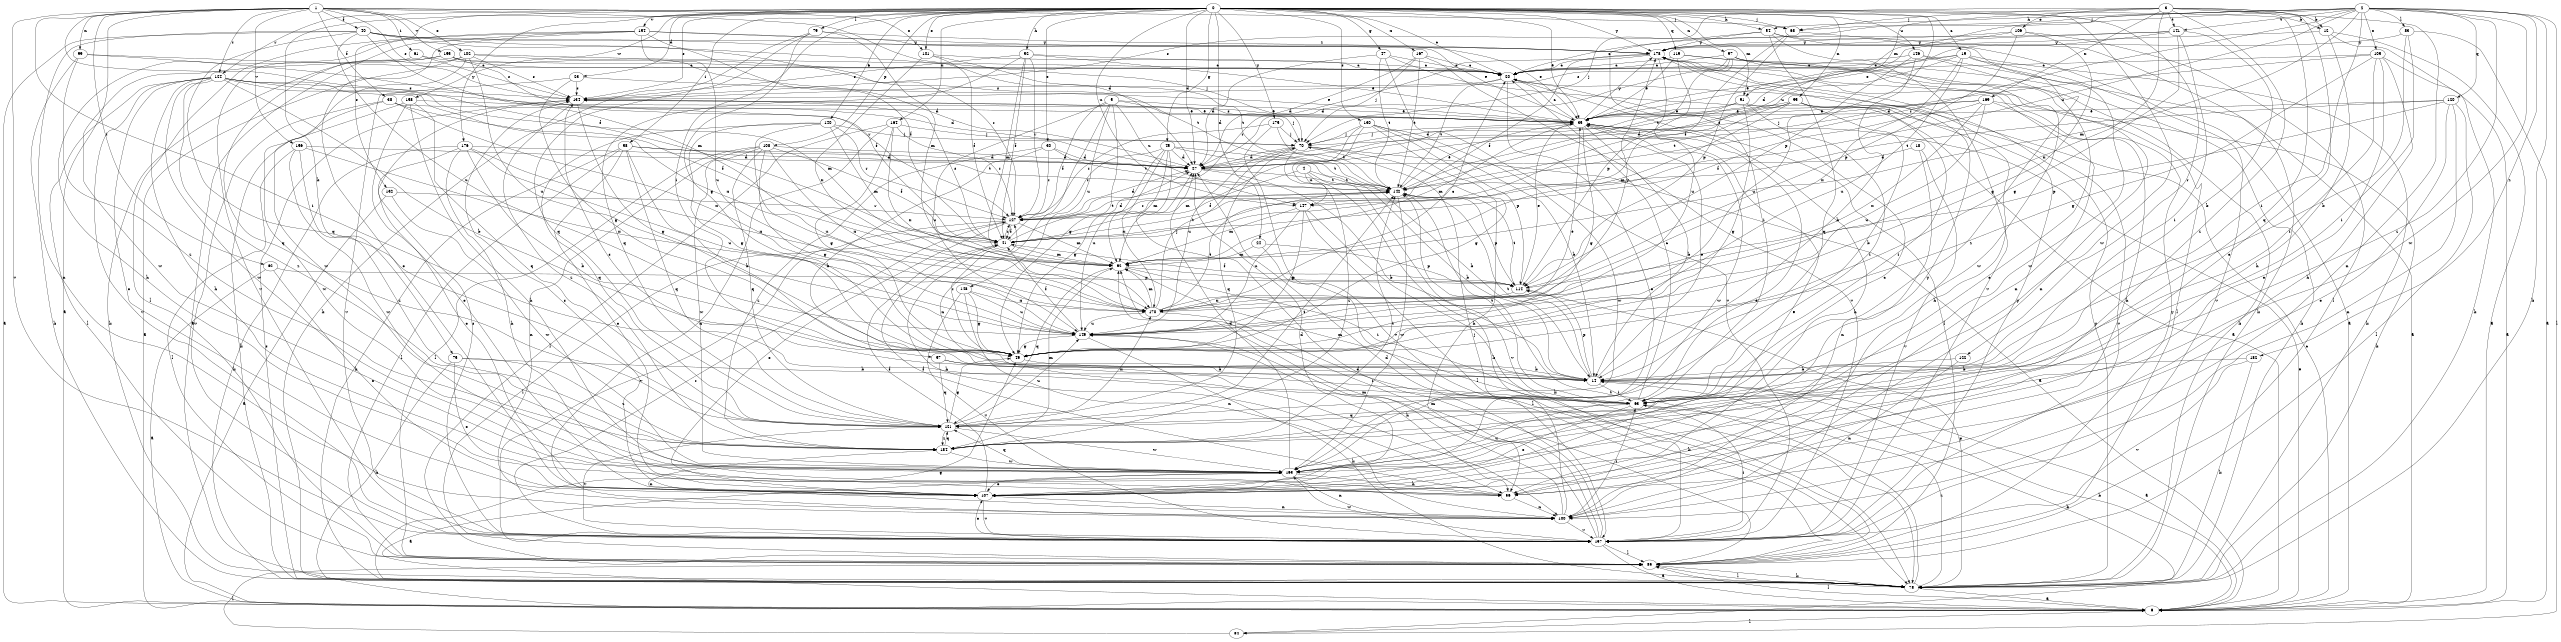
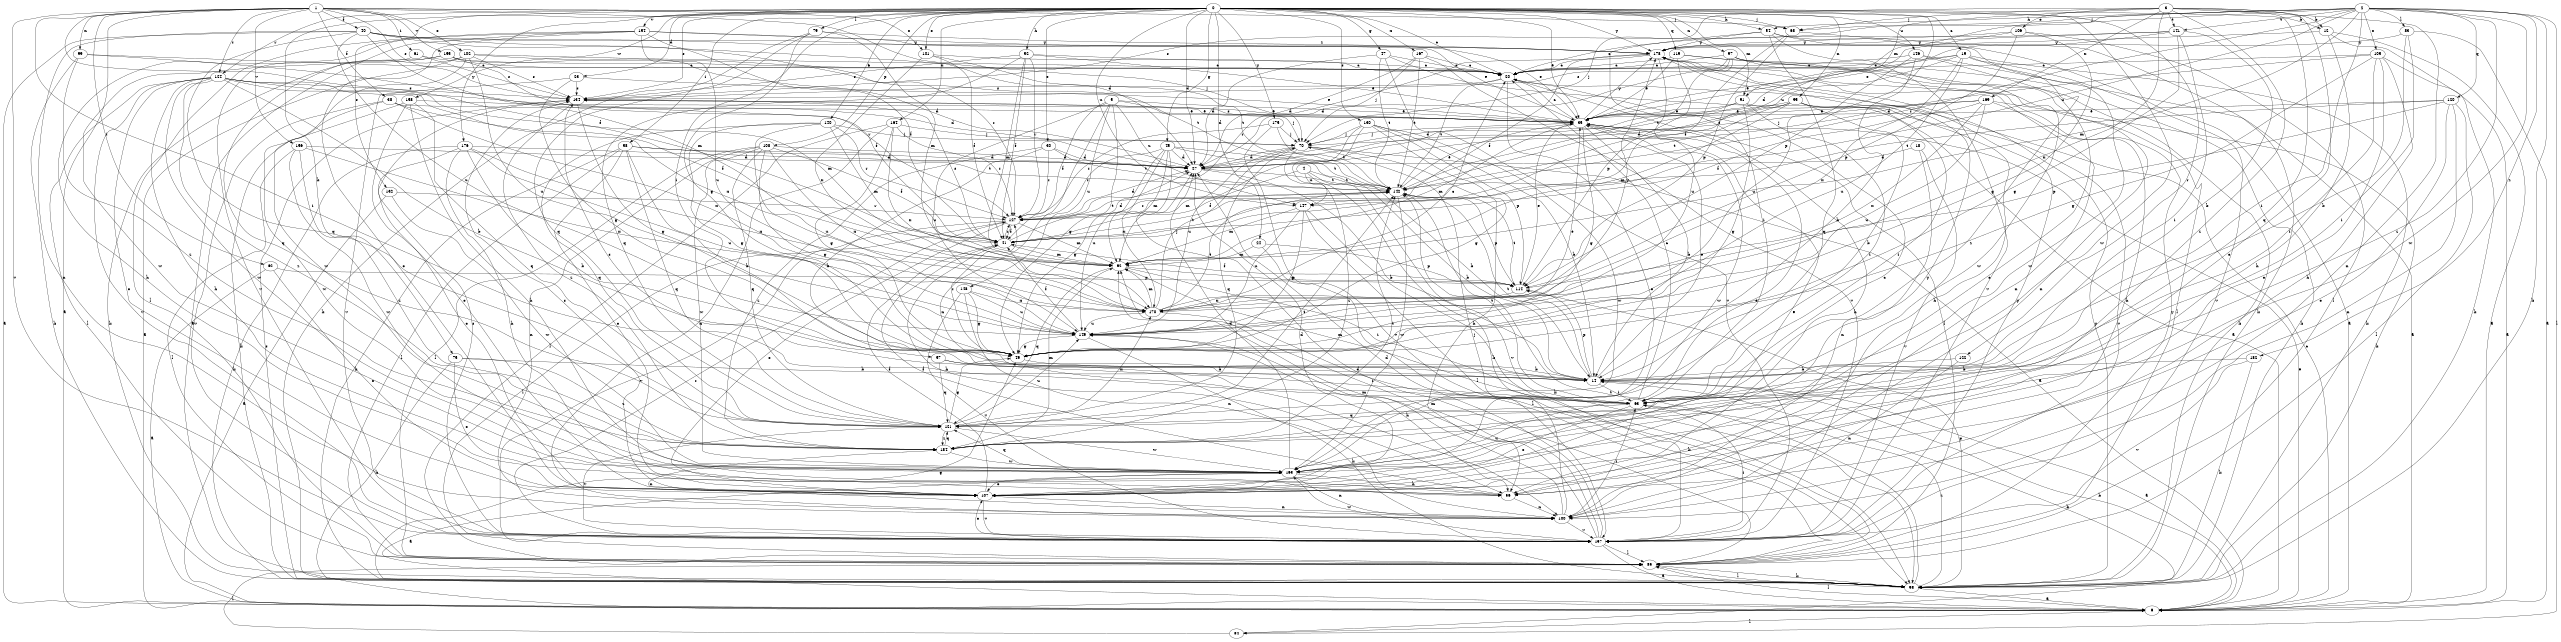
(1912, 588) -> (1912, 588)
